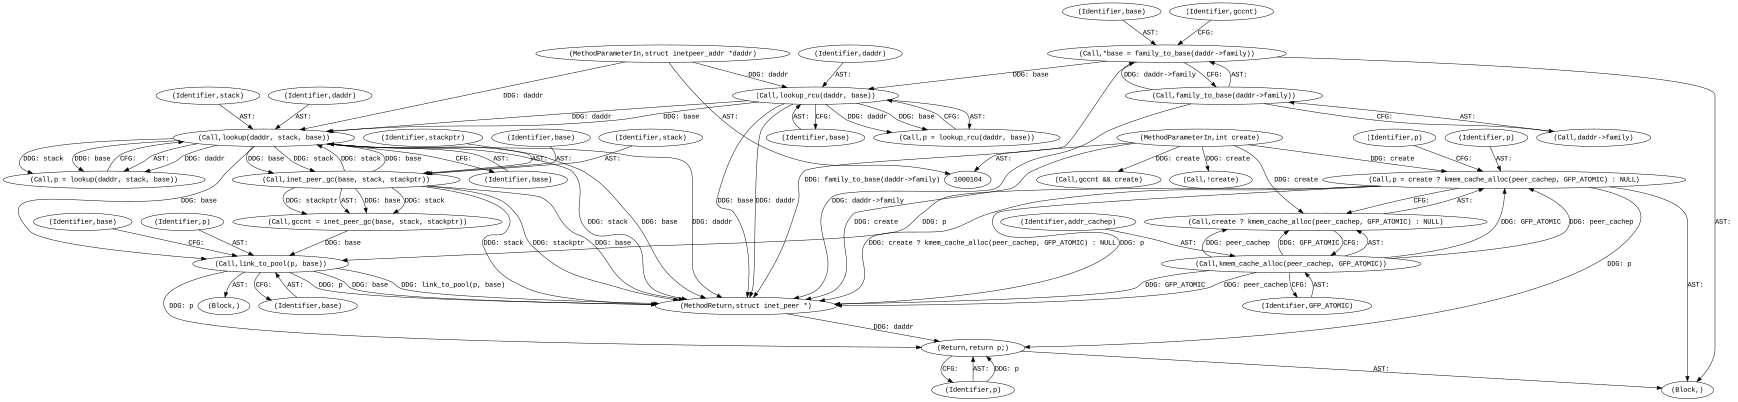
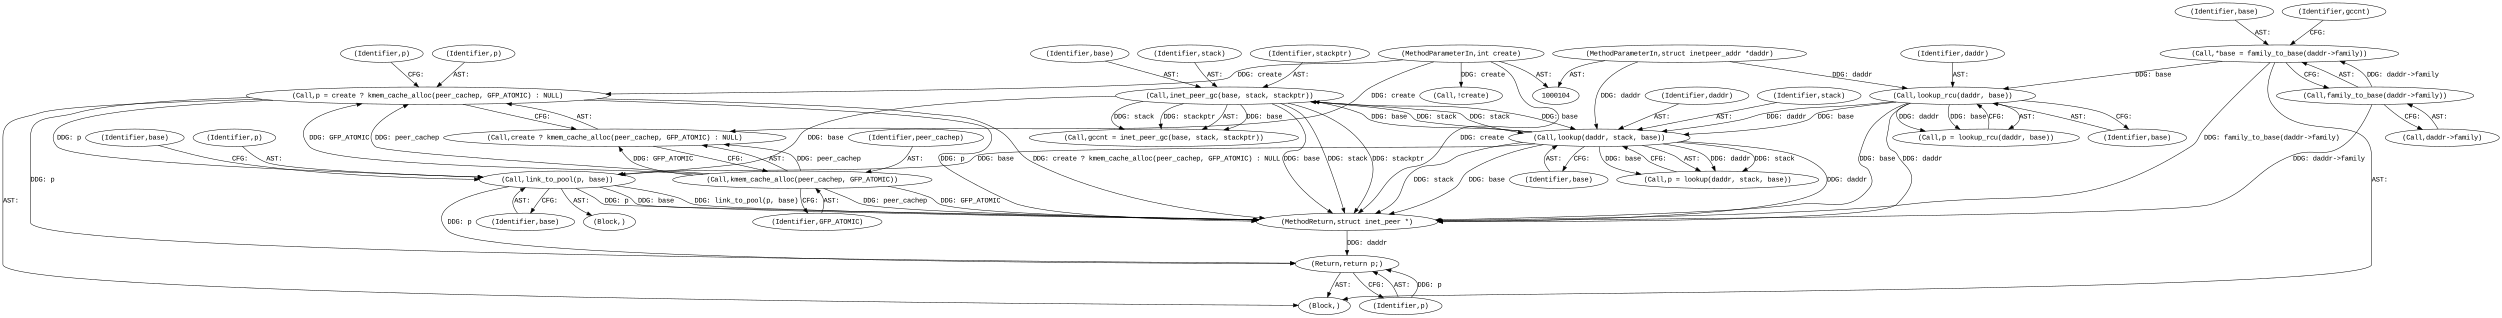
(1099, 180) -> none
(1068, 222) -> (916, 138)
(321, 242) -> (852, 116)
